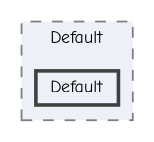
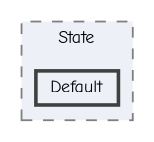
(77, 39) -> (77, 39)
